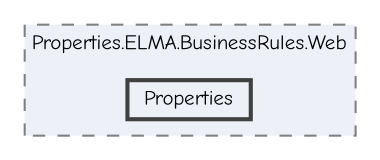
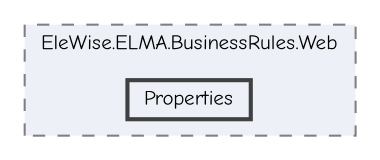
(190, 44) -> (190, 44)
